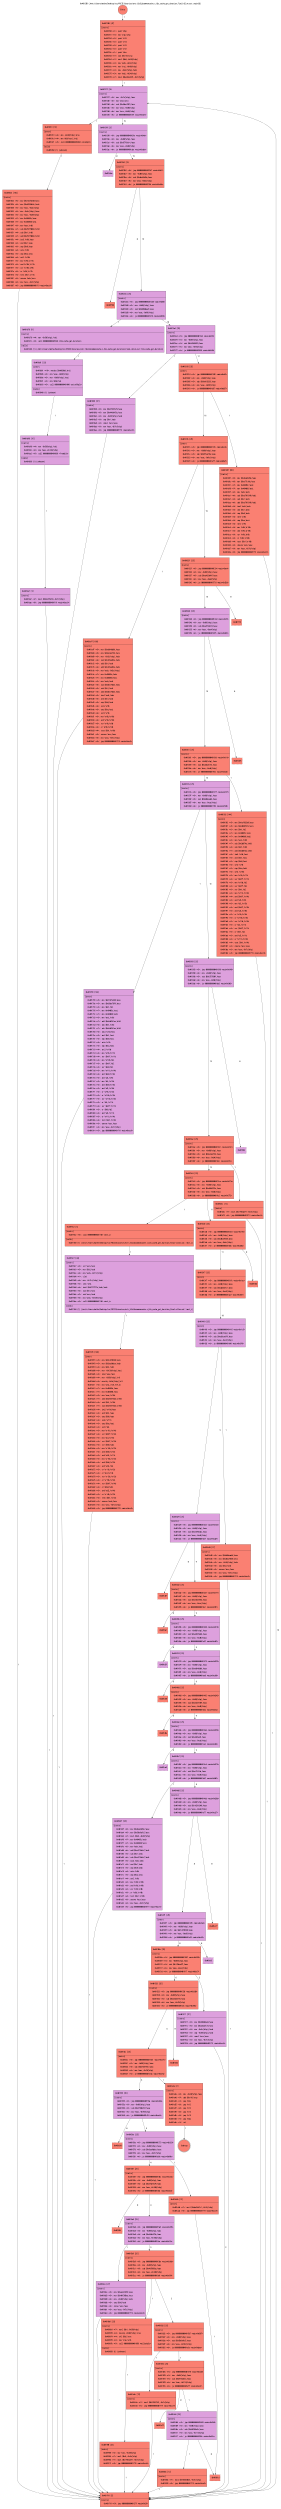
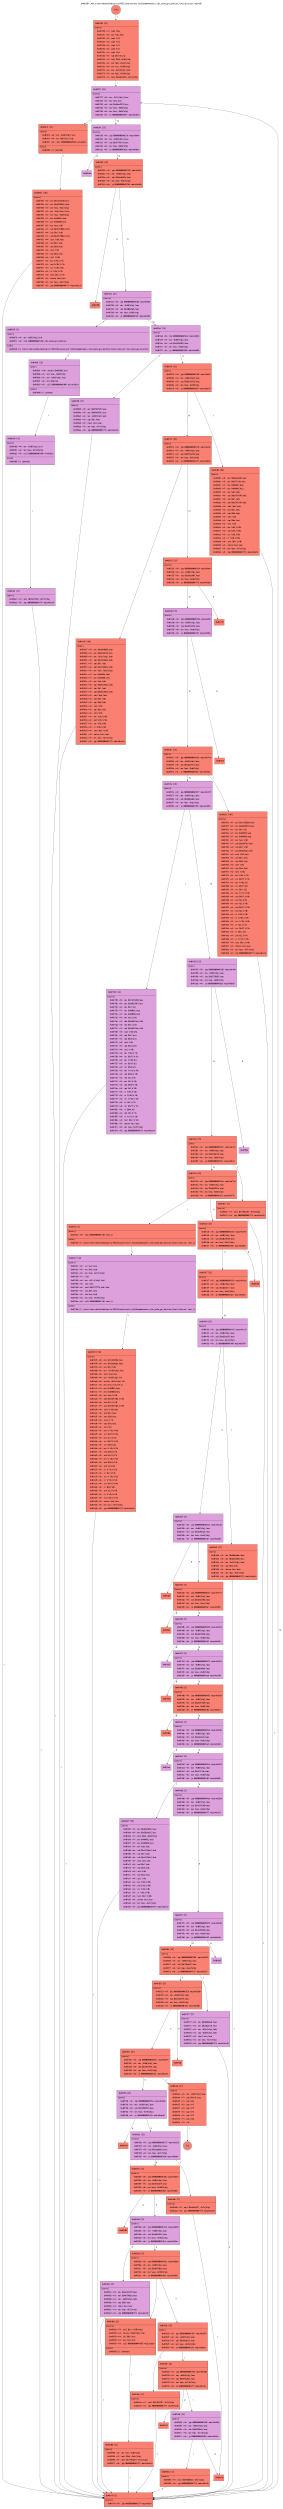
(213, 1926) -> none
(184, 2146) -> (187, 2146)
